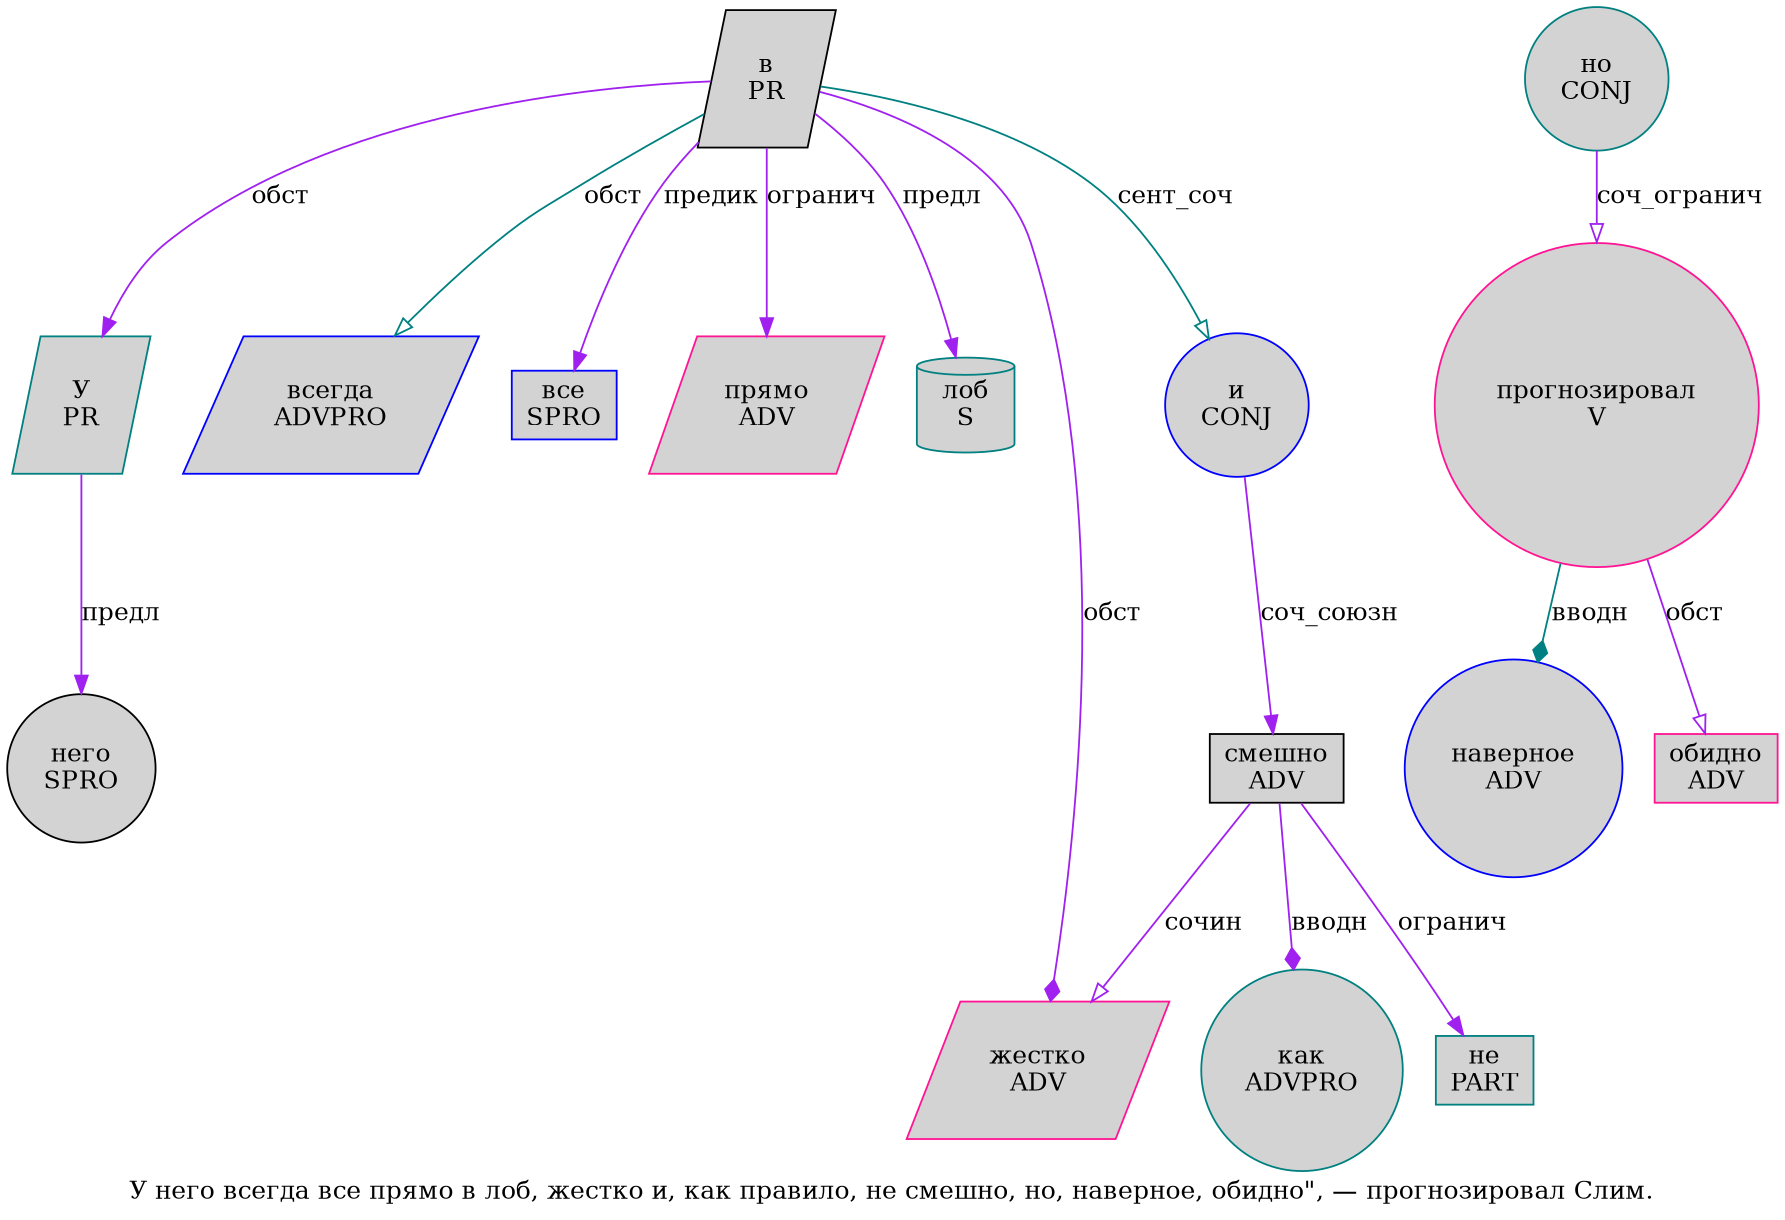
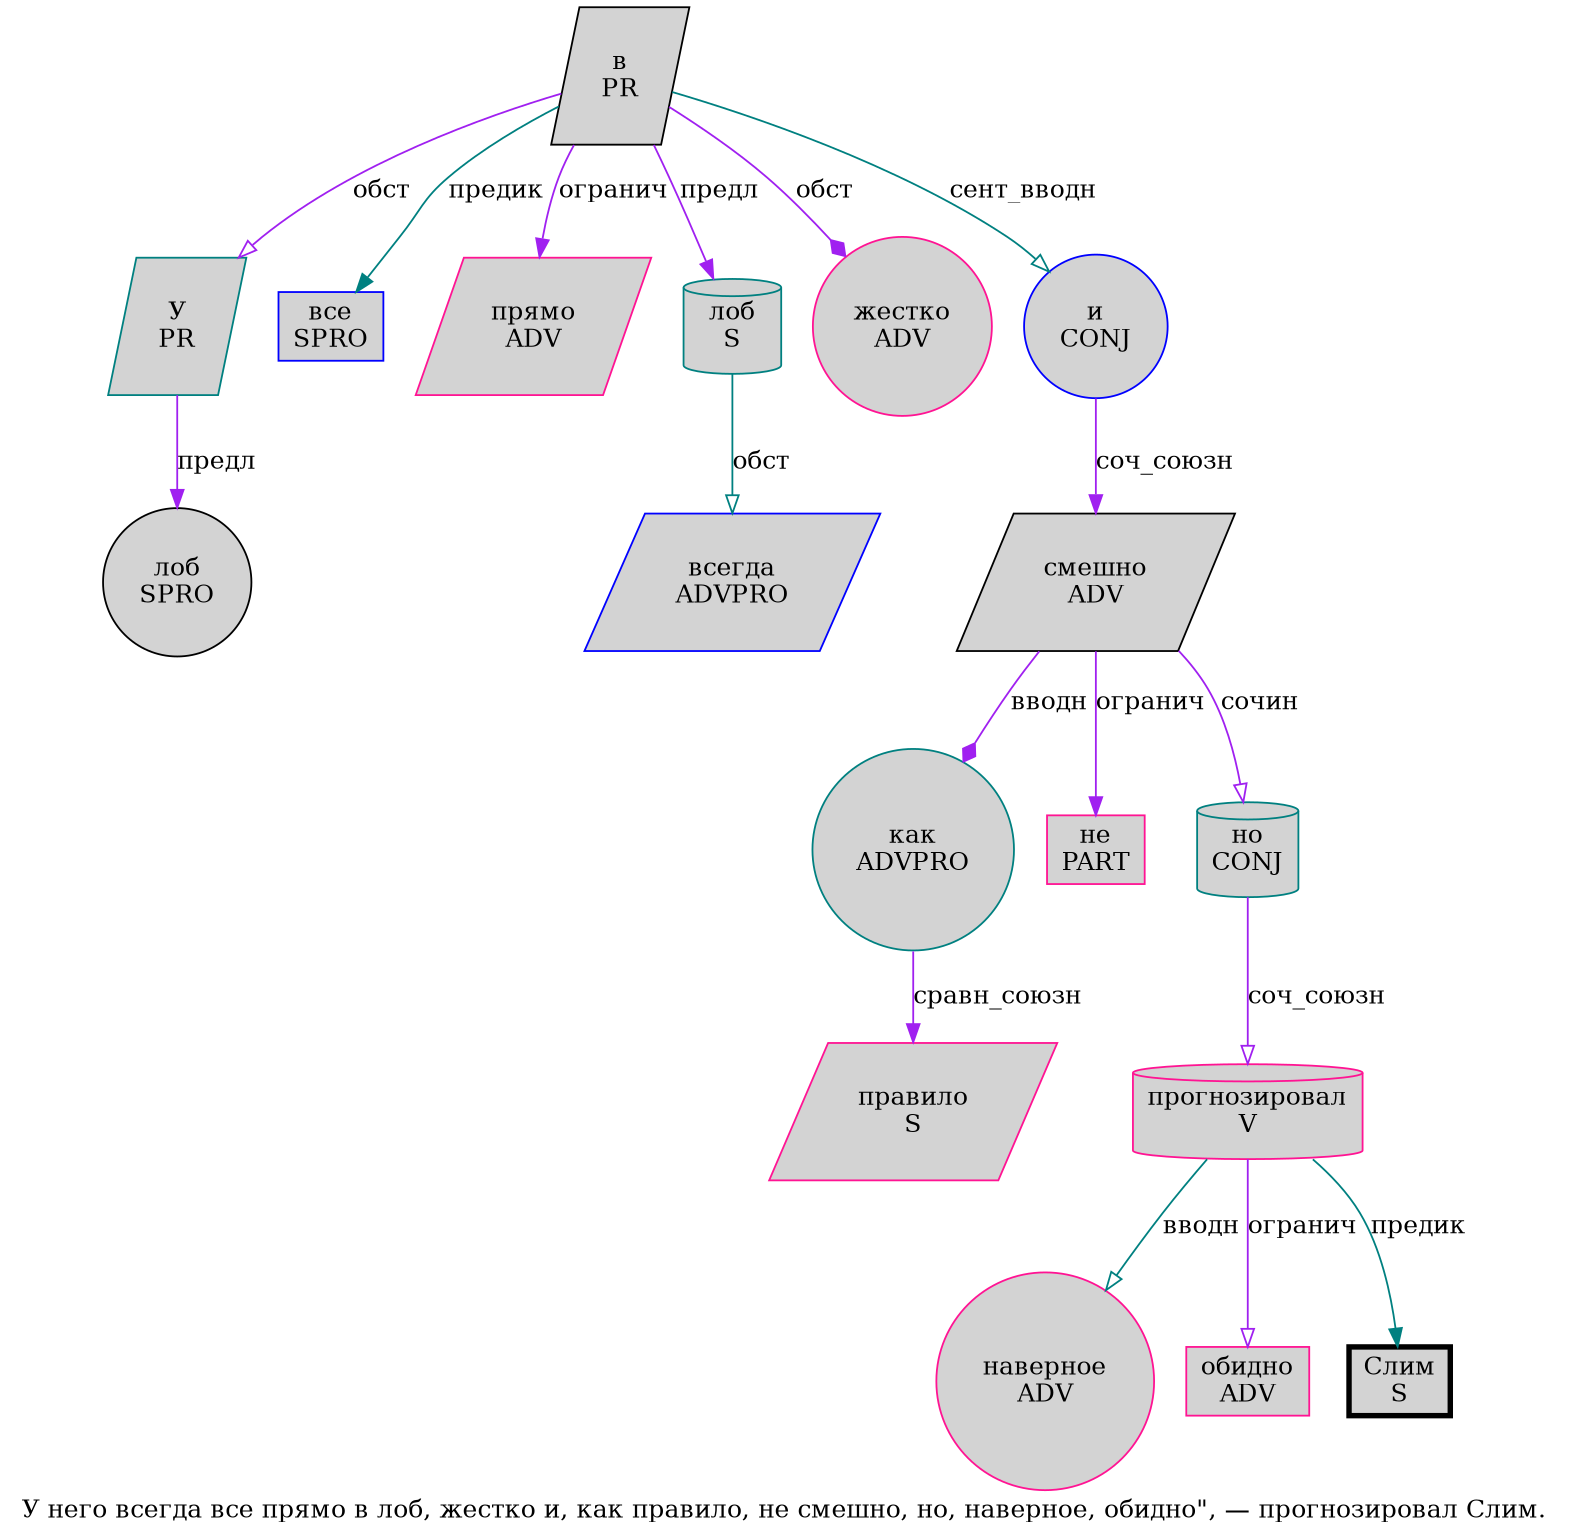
(1597, 79) -> (1248, 850)
(380, 135) -> (399, 155)
(1175, 197) -> (1024, 191)
(1680, 197) -> (1316, 997)
(547, 206) -> (732, 435)
(628, 241) -> (449, 176)
(1597, 405) -> (1248, 1112)
(1552, 602) -> (1160, 1216)
(1694, 614) -> (1303, 1226)
(81, 768) -> (177, 582)
(1277, 768) -> (1096, 582)
(1514, 768) -> (1045, 1381)
(1177, 895) -> (1220, 713)
(1038, 1070) -> (902, 326)
(1485, 1070) -> (1096, 850)
none -> (913, 1112)
none -> (1400, 1381)
